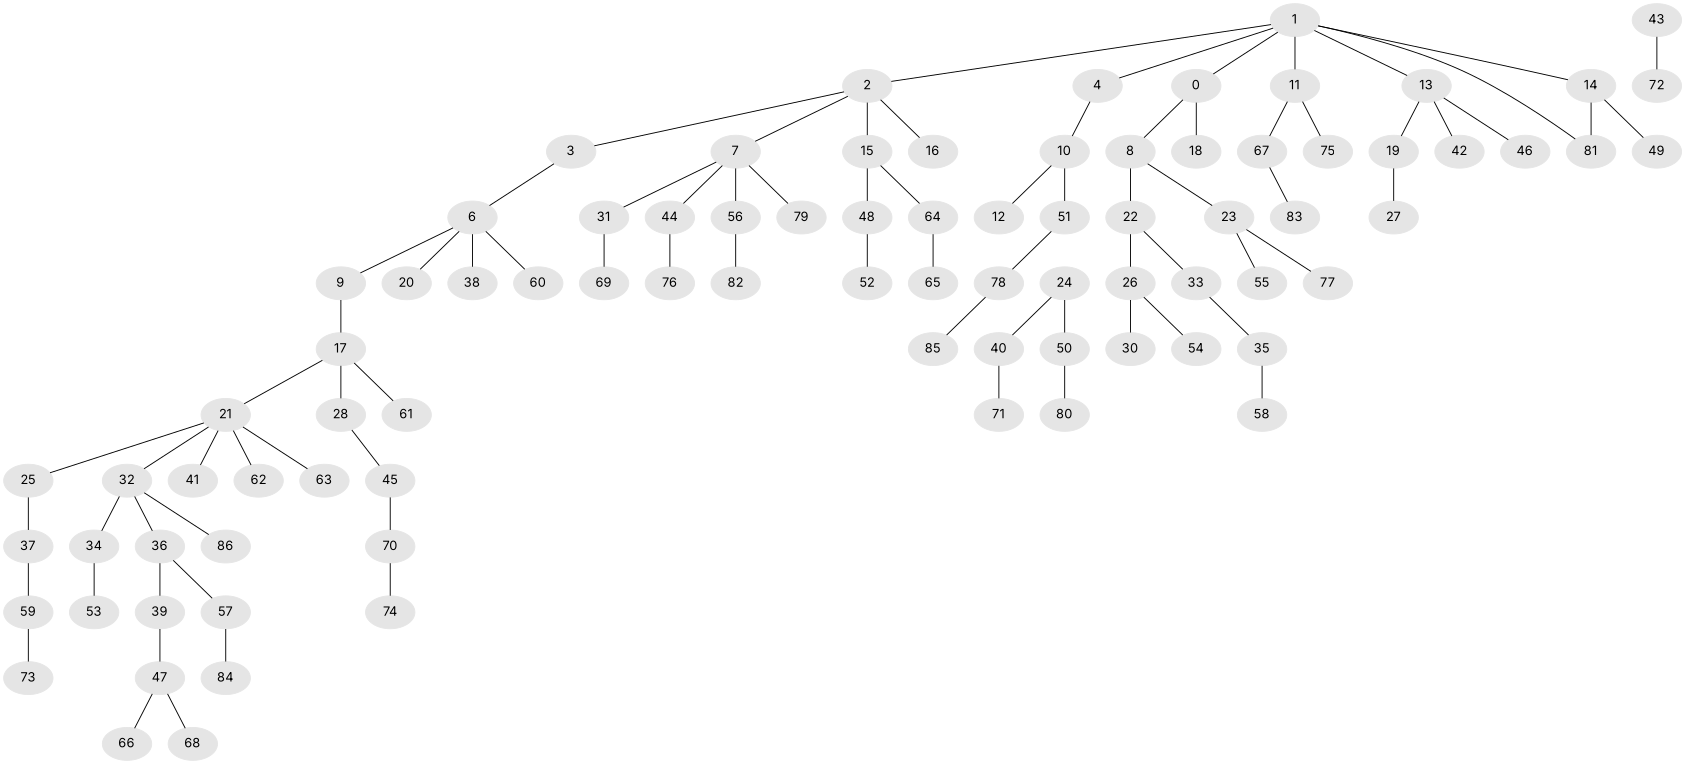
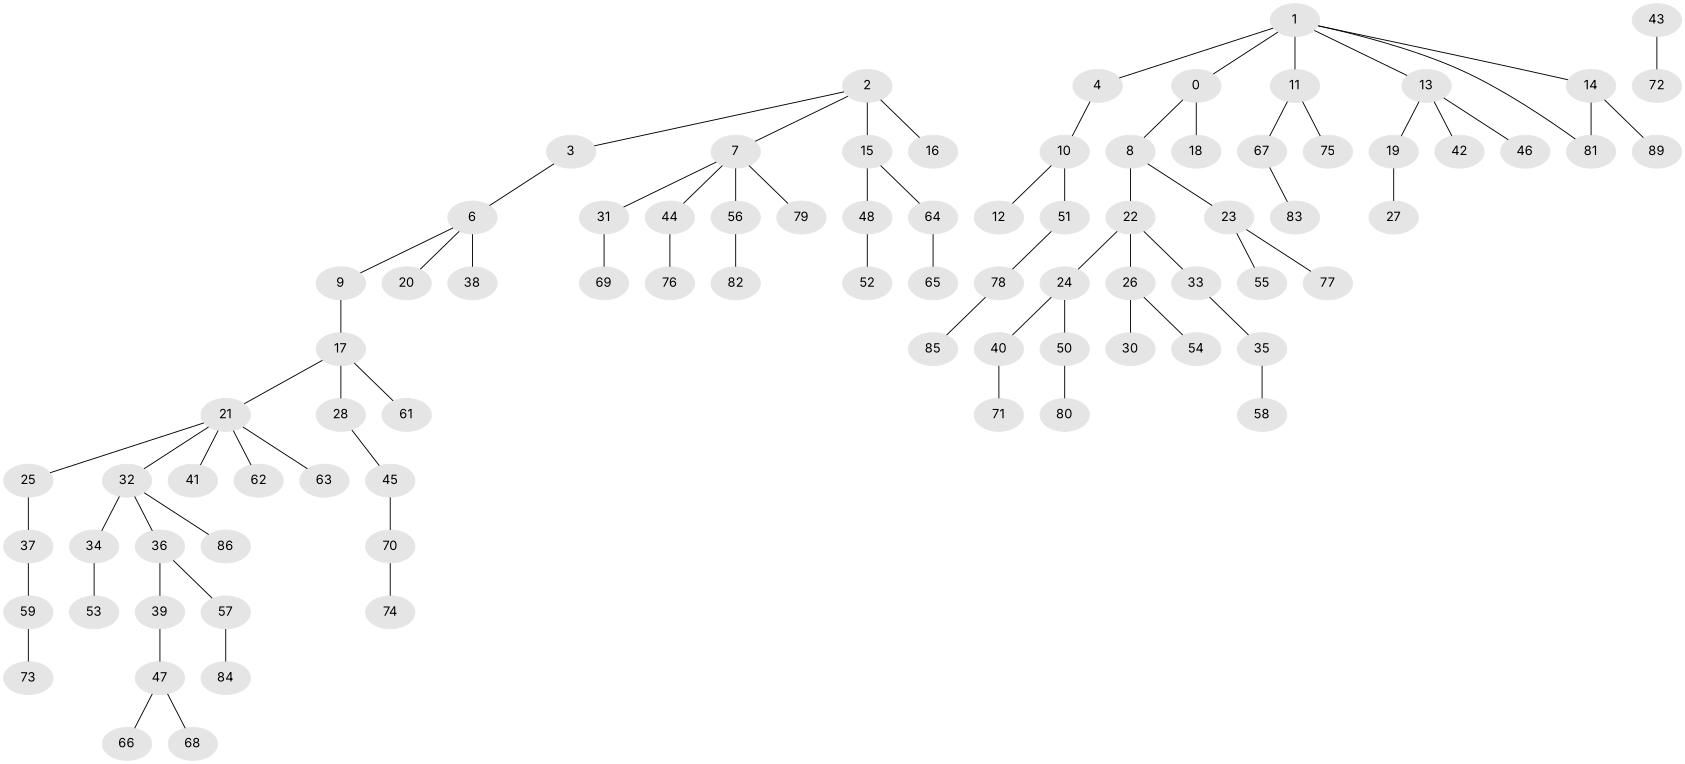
(1081, 53) -> none
(1657, 152) -> (1657, 152)
none -> (1098, 250)
(538, 283) -> none
